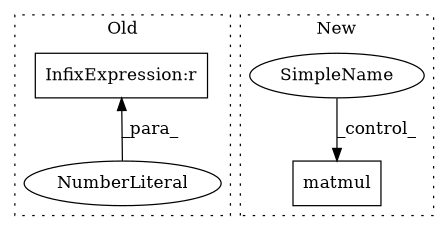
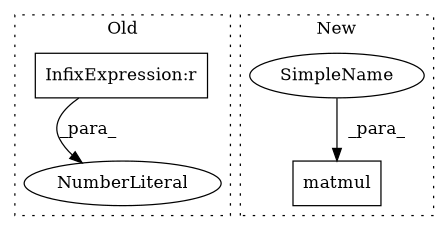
(377, 129) -> (377, 129)
(122, 136) -> (57, 125)
